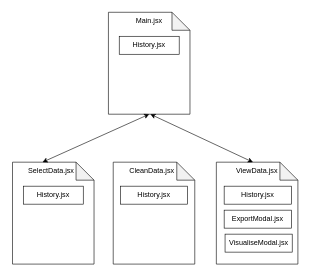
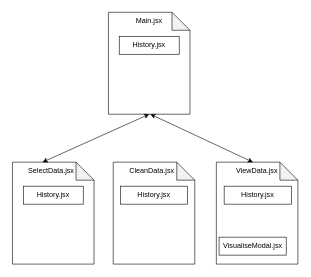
(258, 219) -> none
(259, 243) -> (253, 246)
